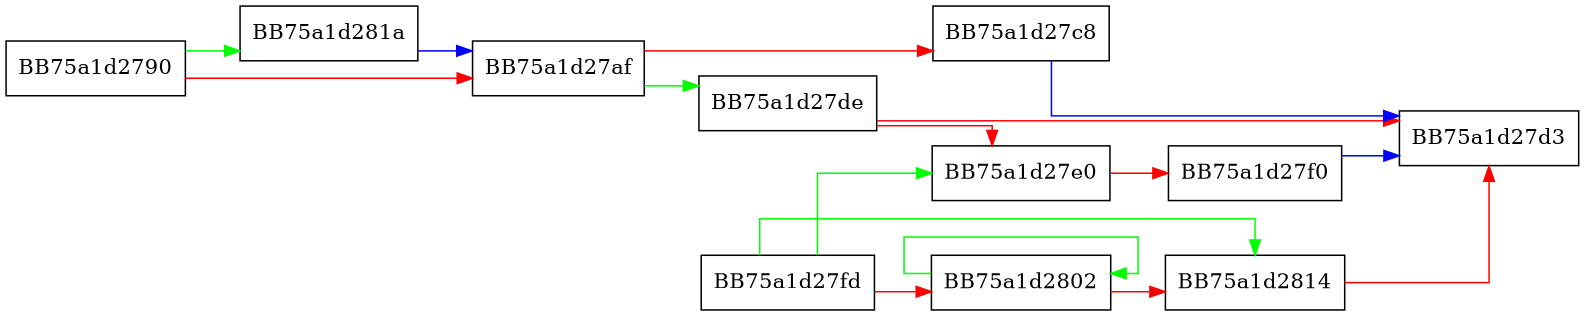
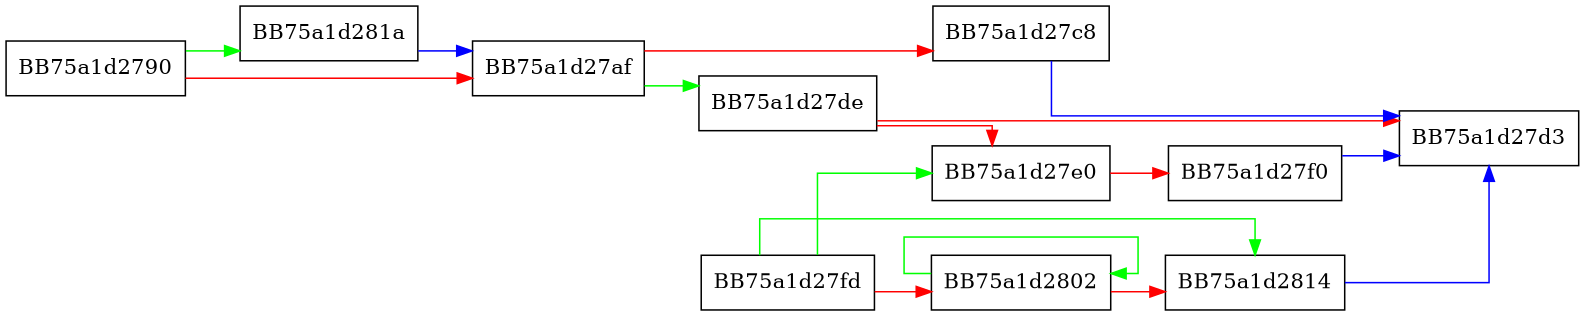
(1468, 283) -> (1468, 283)
